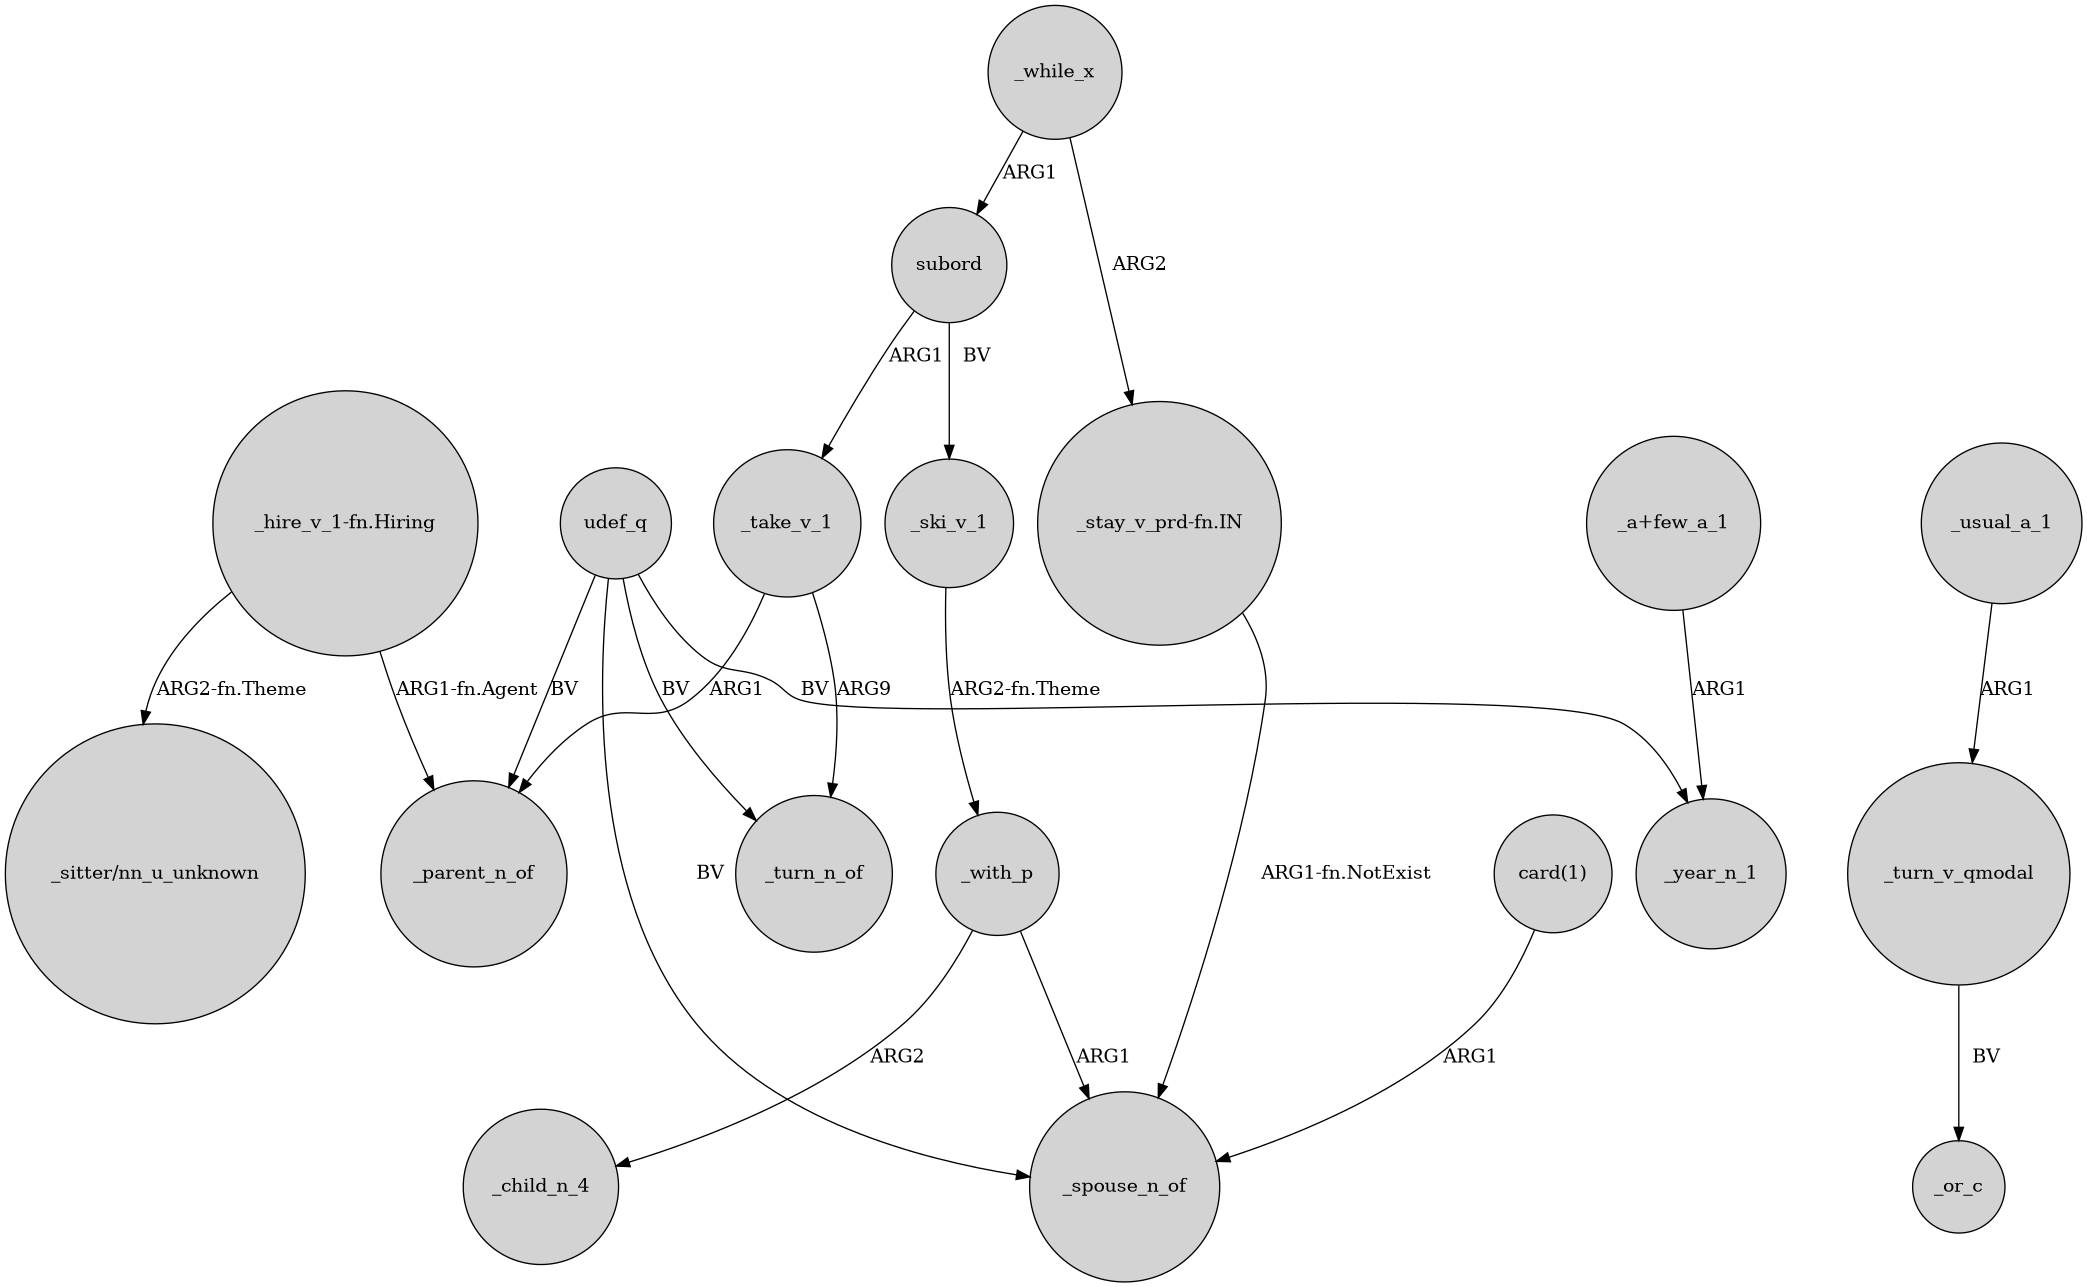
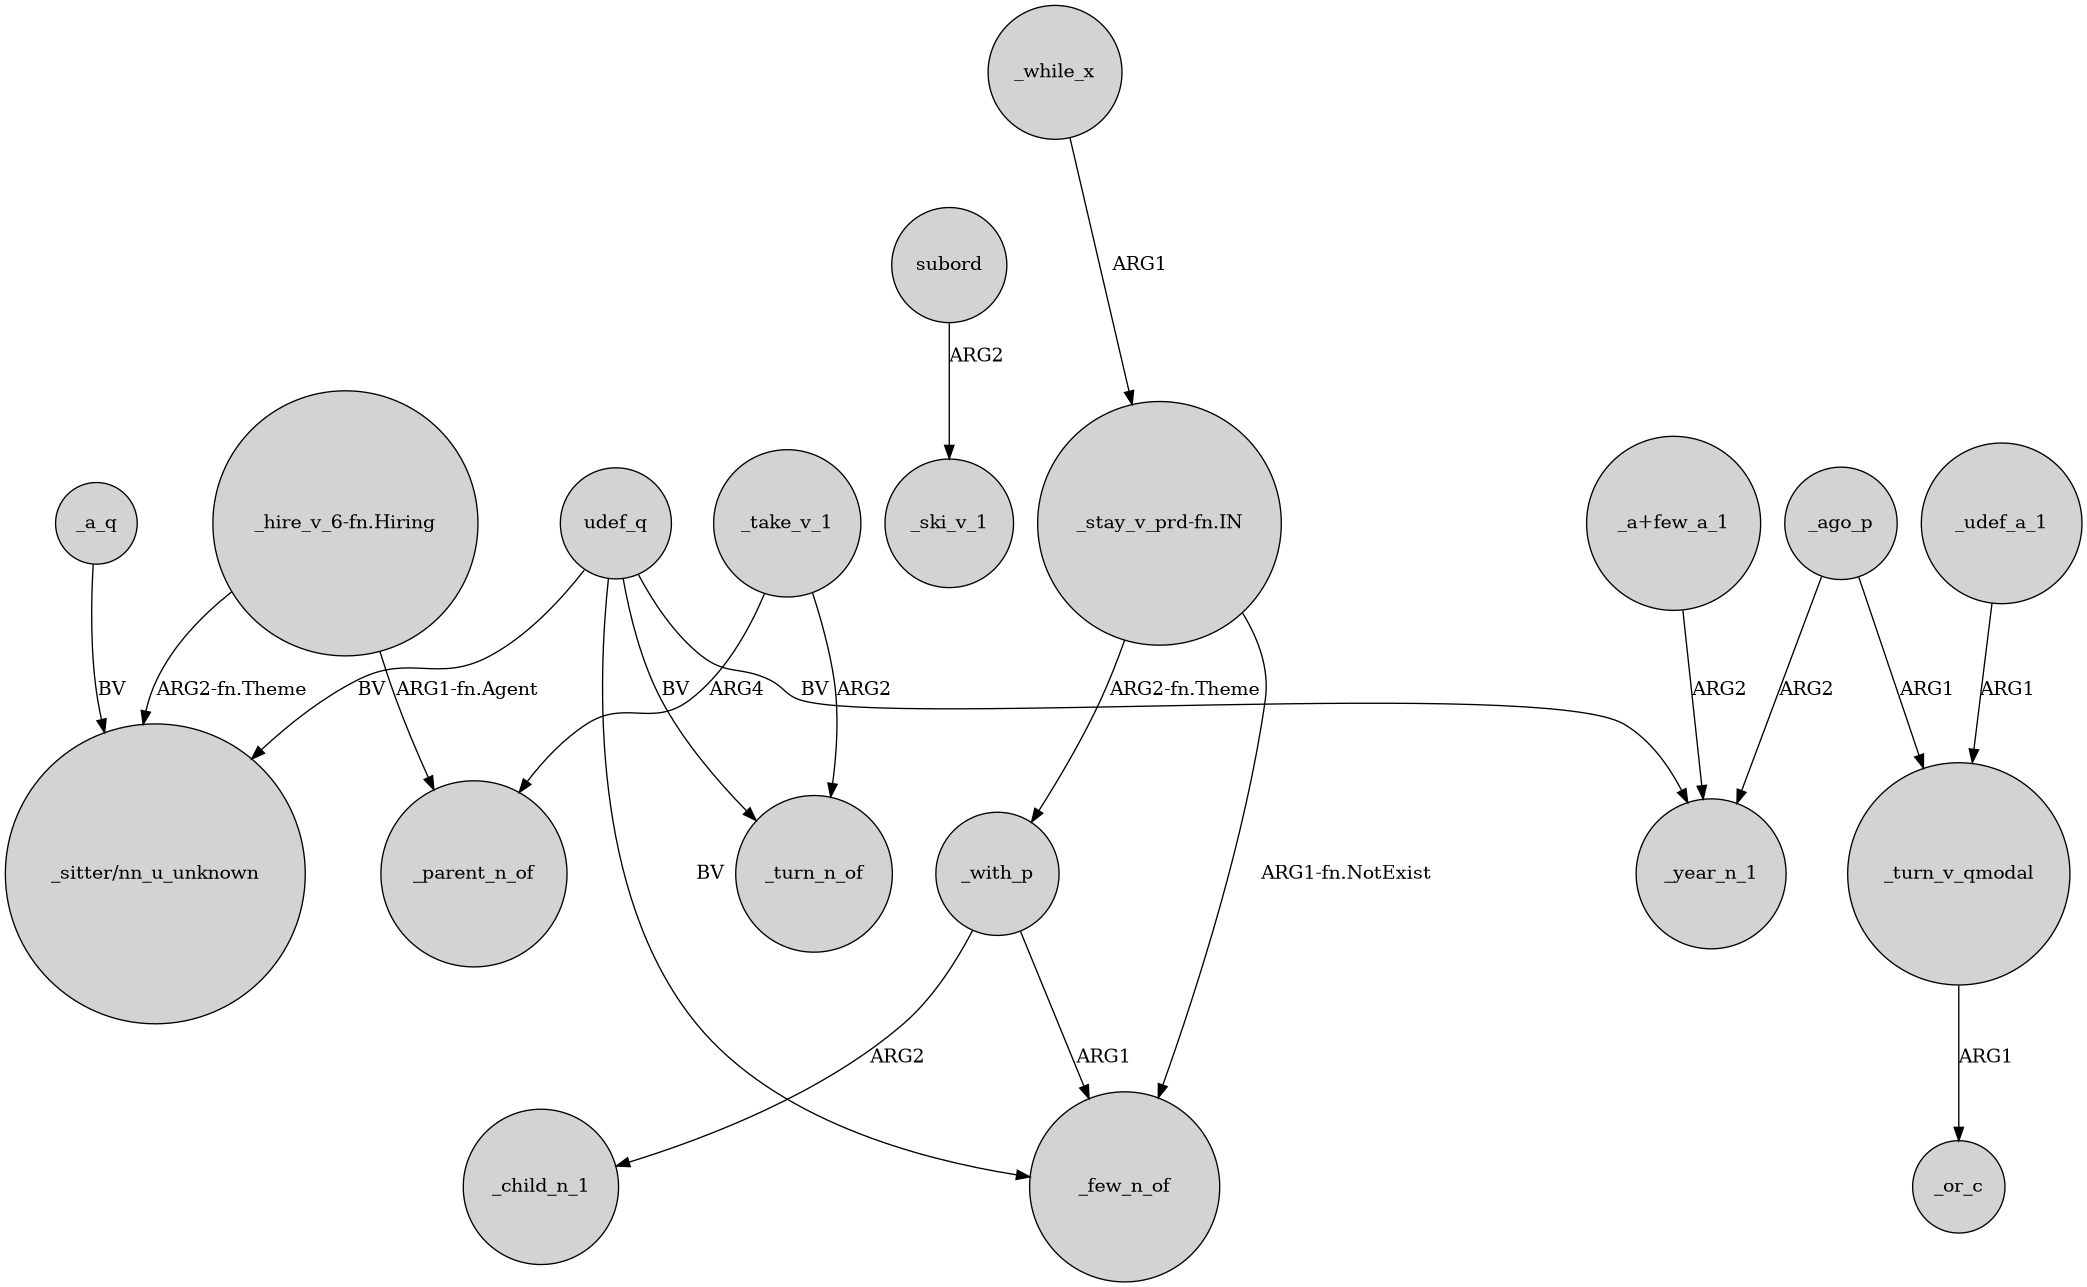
(1003, 167) -> none
(1140, 265) -> (1140, 265)
(977, 357) -> (977, 357)
(869, 377) -> none
none -> (96, 523)
(345, 523) -> (345, 523)
none -> (1841, 523)
(2002, 523) -> (2002, 523)
(555, 675) -> (429, 669)
(737, 690) -> (737, 690)
(864, 690) -> (864, 690)
(1720, 690) -> (1720, 690)
(950, 696) -> (1087, 728)
(1553, 874) -> none
(1986, 1058) -> (1986, 1058)
(541, 1187) -> (541, 1187)
(1125, 1187) -> (1125, 1187)
